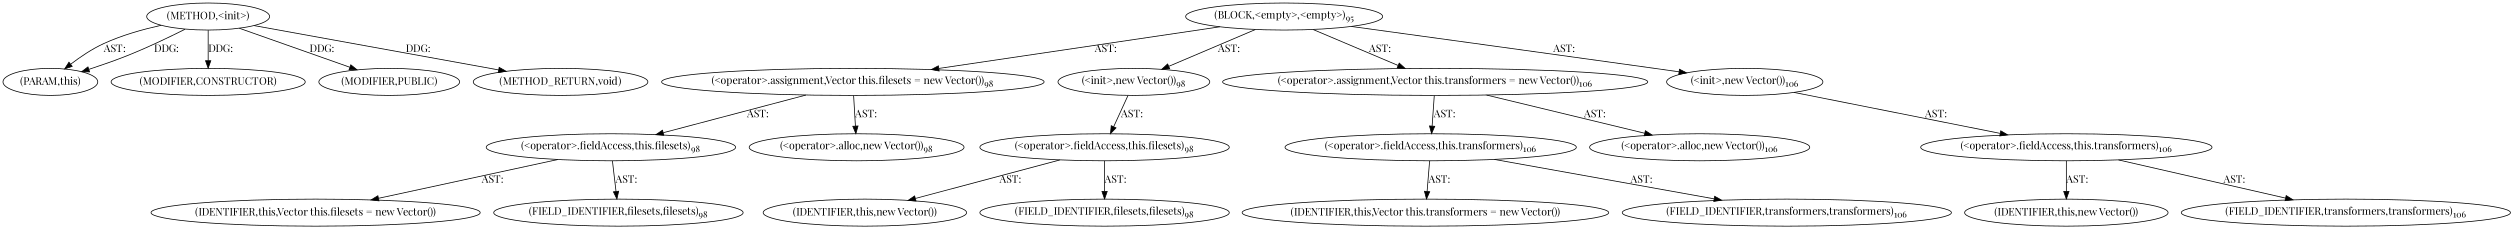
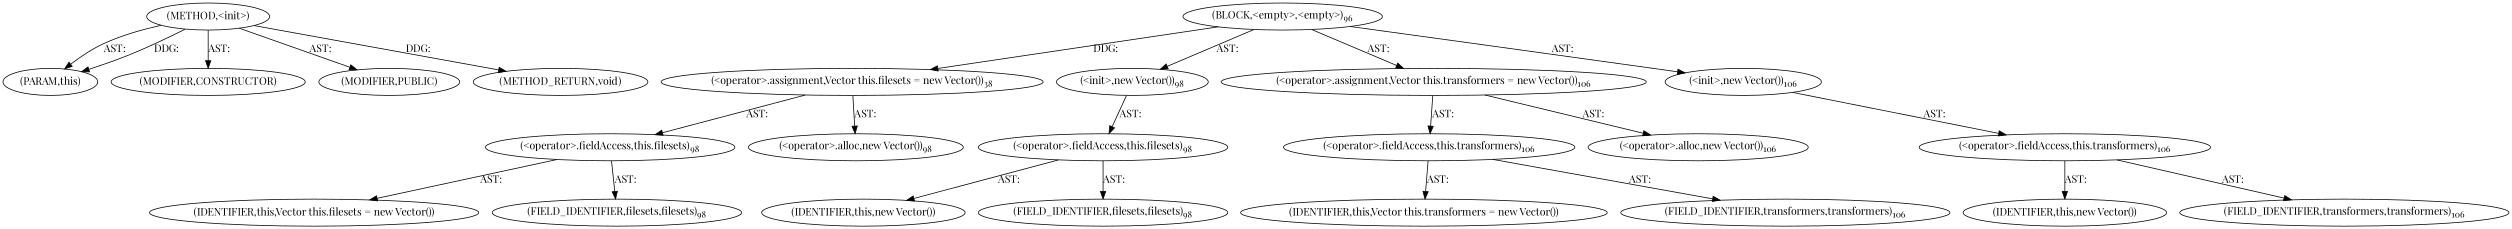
(1350, 15) -> (1348, 15)
(222, 49) -> (221, 49)
(324, 49) -> (322, 49)
(1108, 49) -> (1107, 49)
(989, 81) -> (988, 81)
